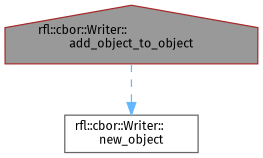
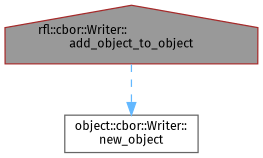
(131, 134) -> (131, 134)
